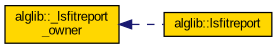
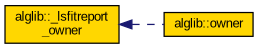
(218, 24) -> (209, 24)
